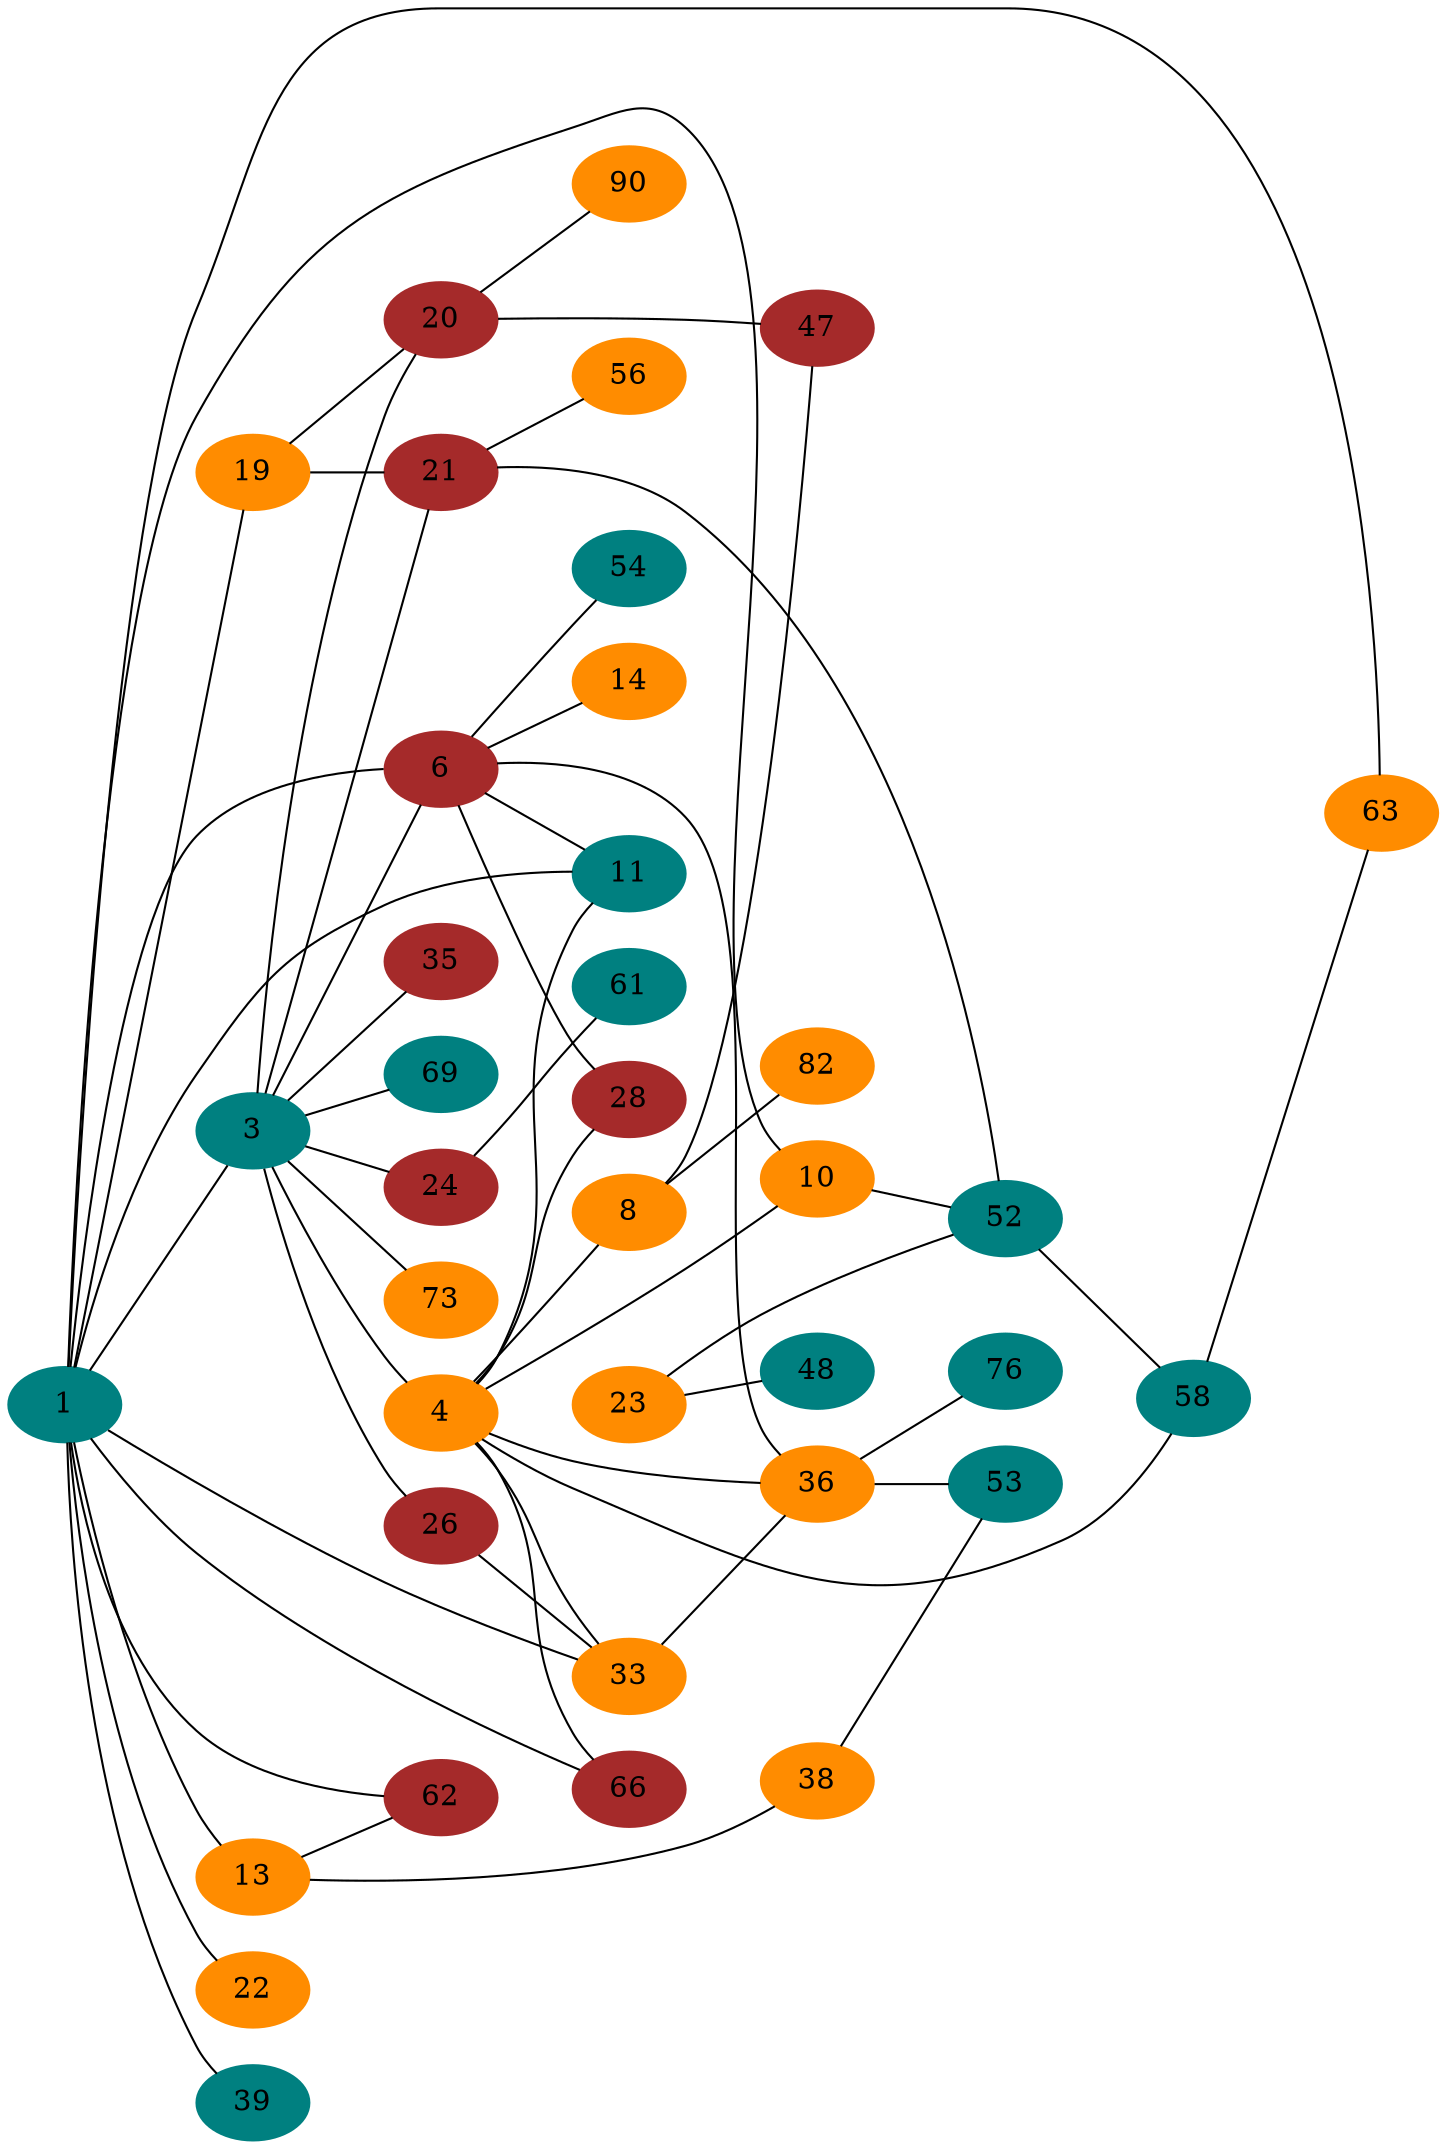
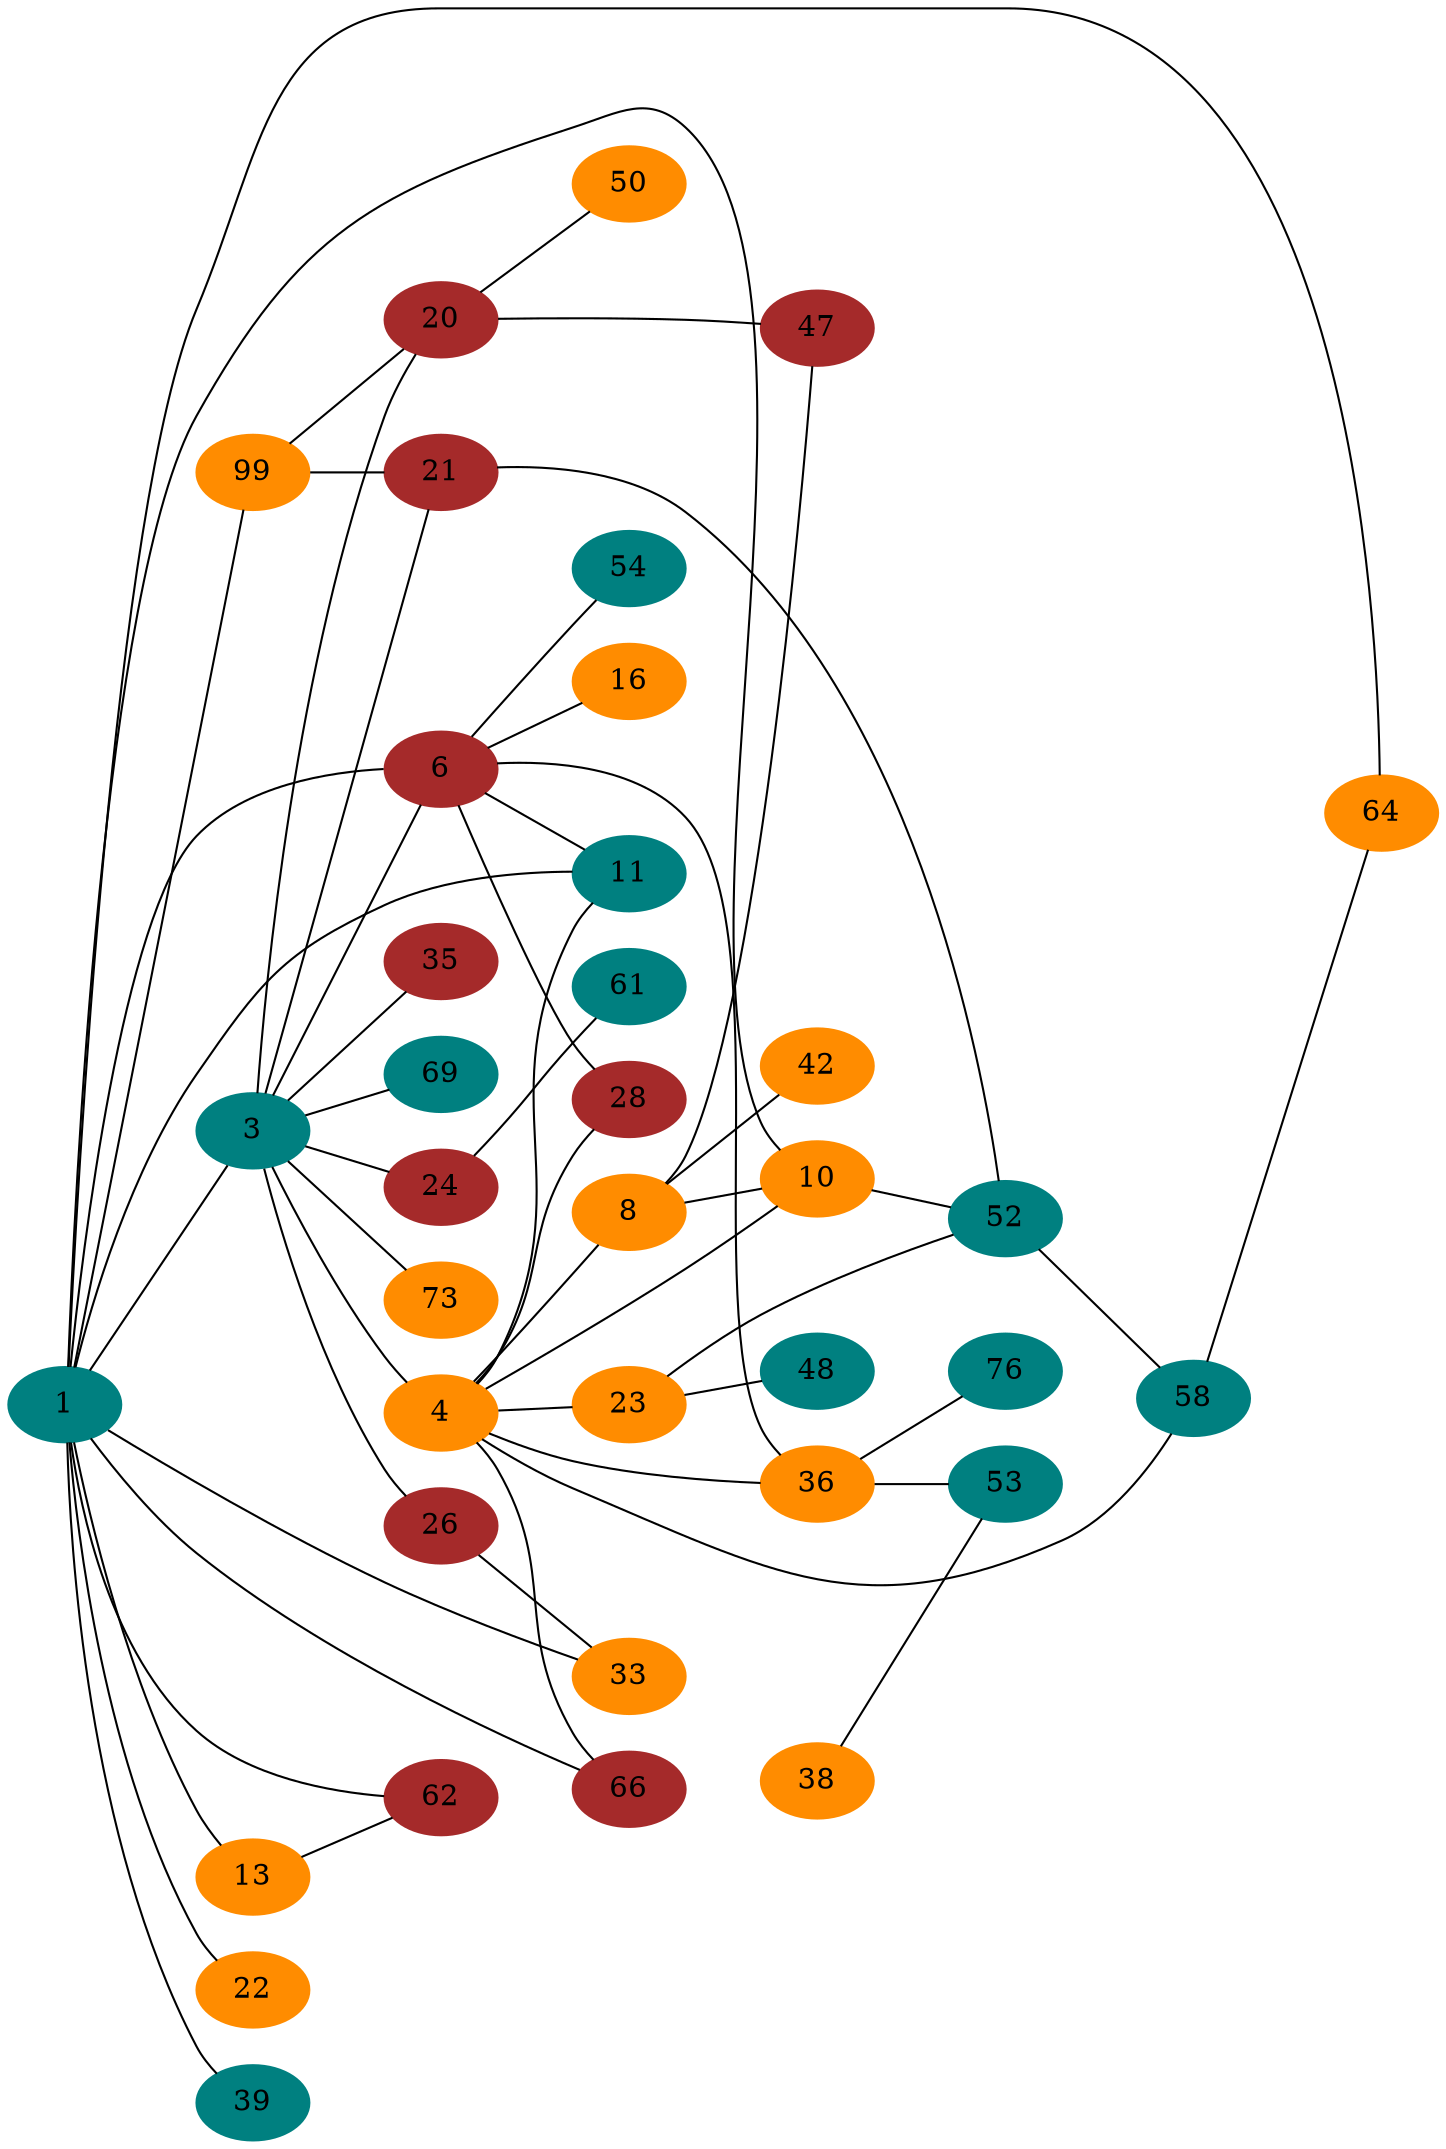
(629, 184) -> (629, 184)
(629, 376) -> none
(253, 472) -> (253, 472)
(629, 681) -> (629, 681)
(1382, 813) -> (1382, 813)
(817, 1066) -> (817, 1066)
none -> (721, 1196)
(542, 1554) -> (535, 1409)
(724, 1580) -> none
(548, 1871) -> none
